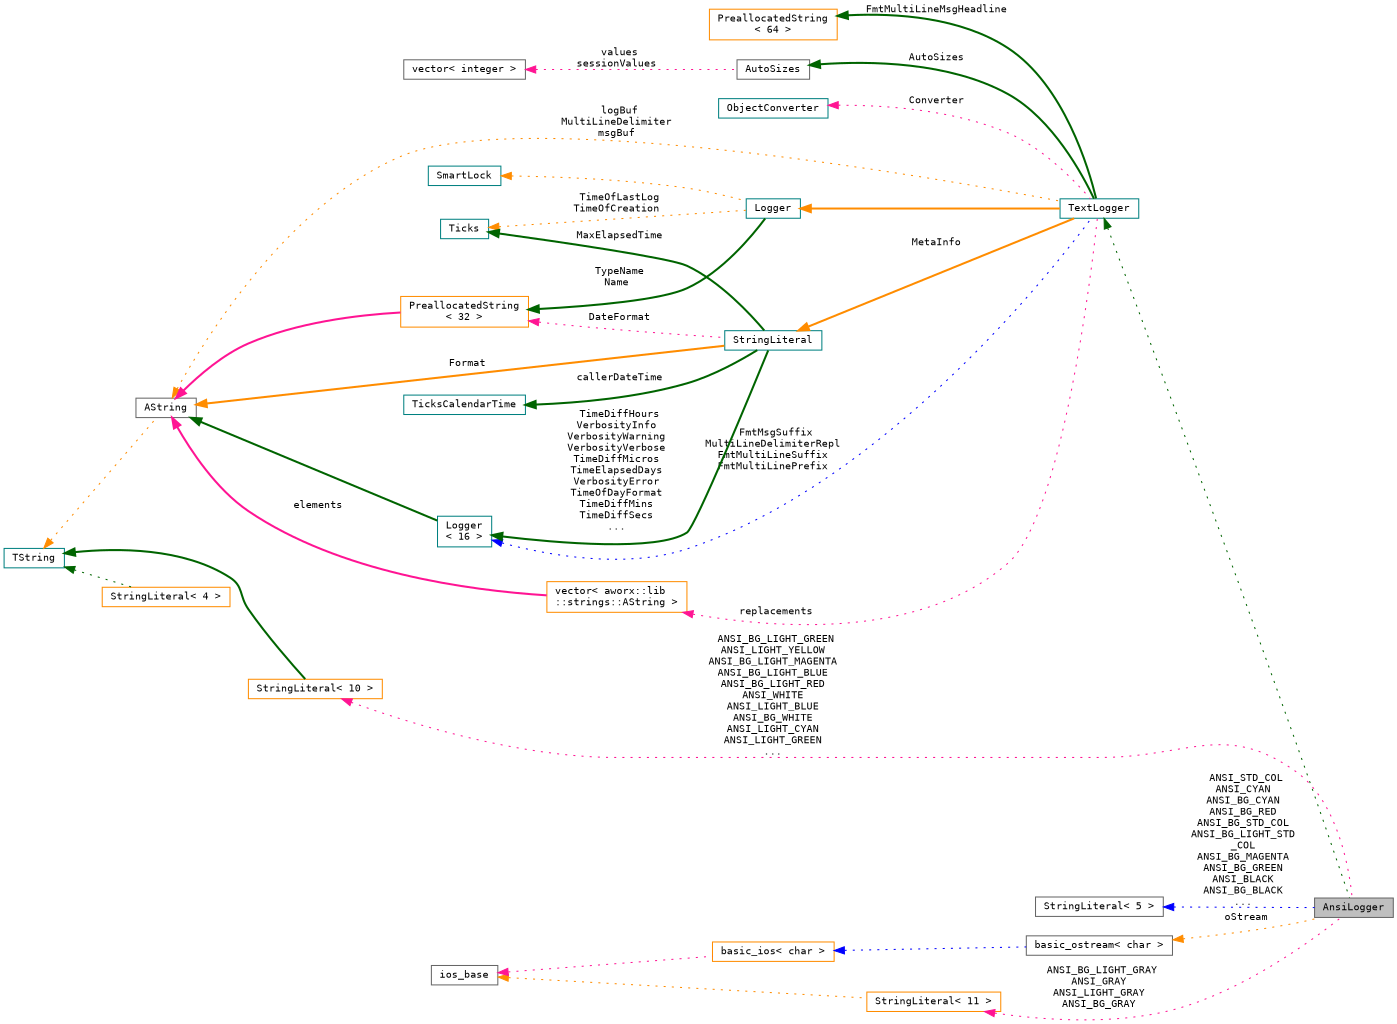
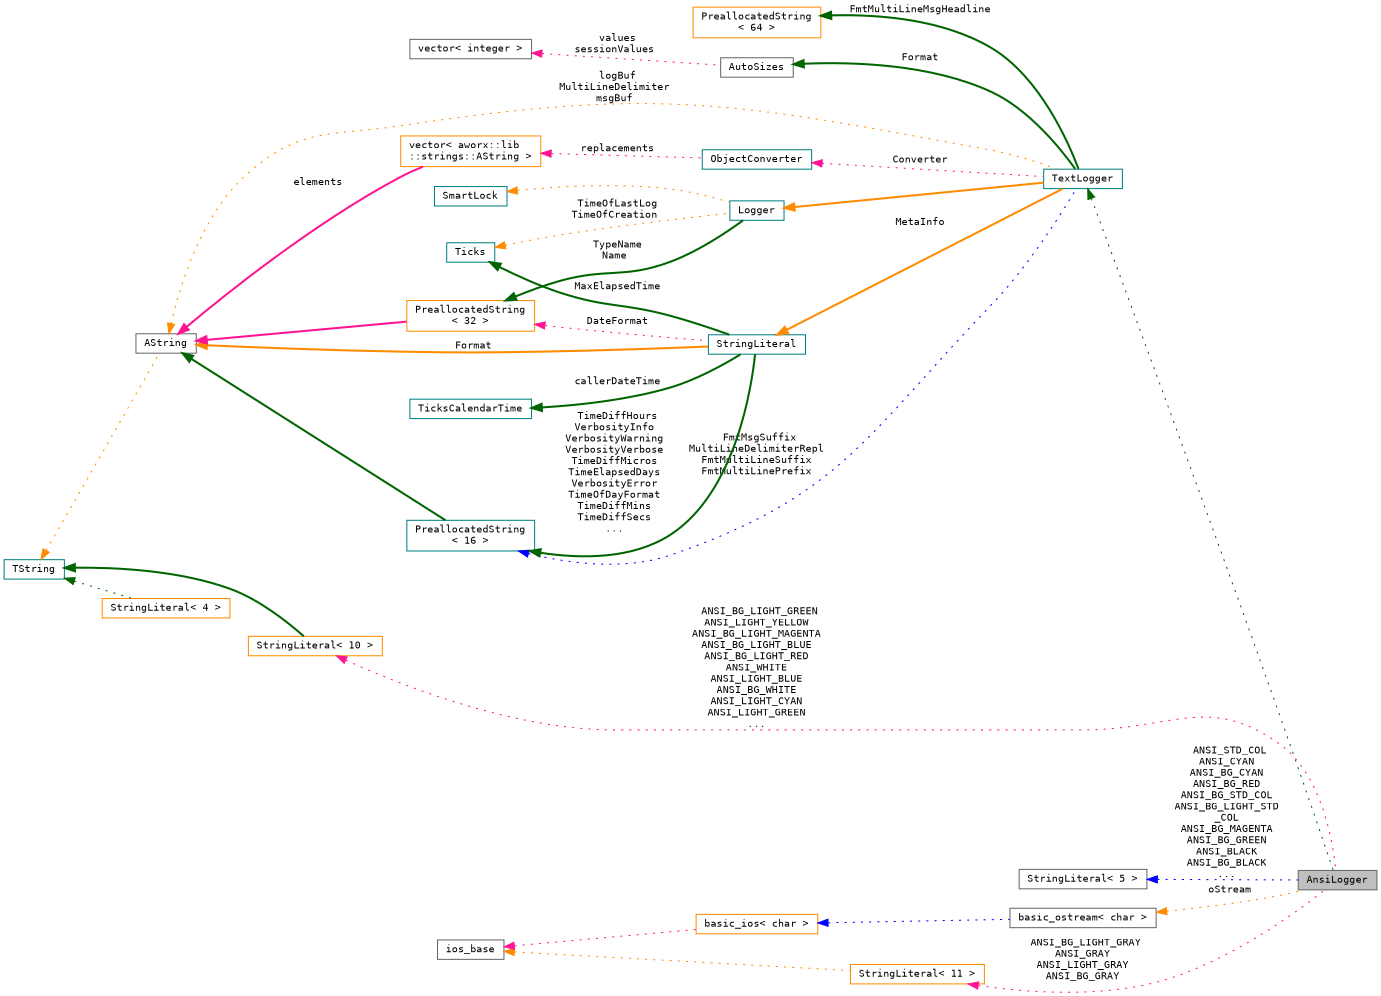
(934, 58) -> (917, 58)
(465, 532) -> (471, 536)
(1017, 551) -> (627, 156)
